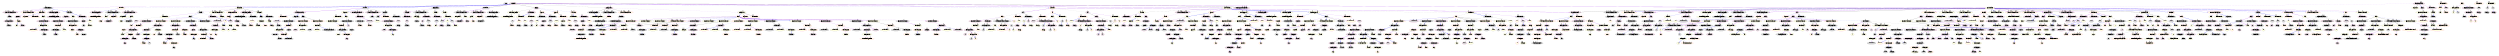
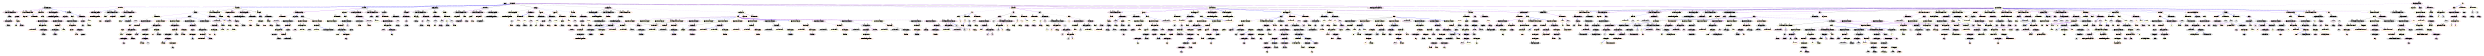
none -> (2463, 4)
none -> (1543, 12)
